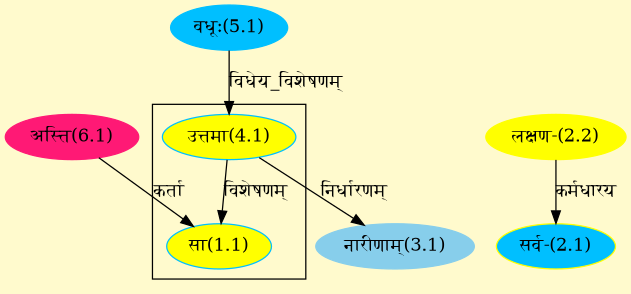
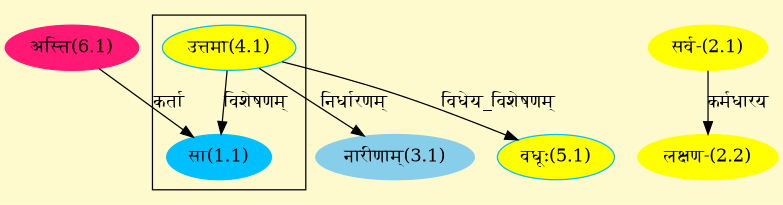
(229, 28) -> (556, 157)
(229, 76) -> (396, 94)
(556, 185) -> (708, 96)
(219, 246) -> (219, 157)
(556, 246) -> (708, 48)
